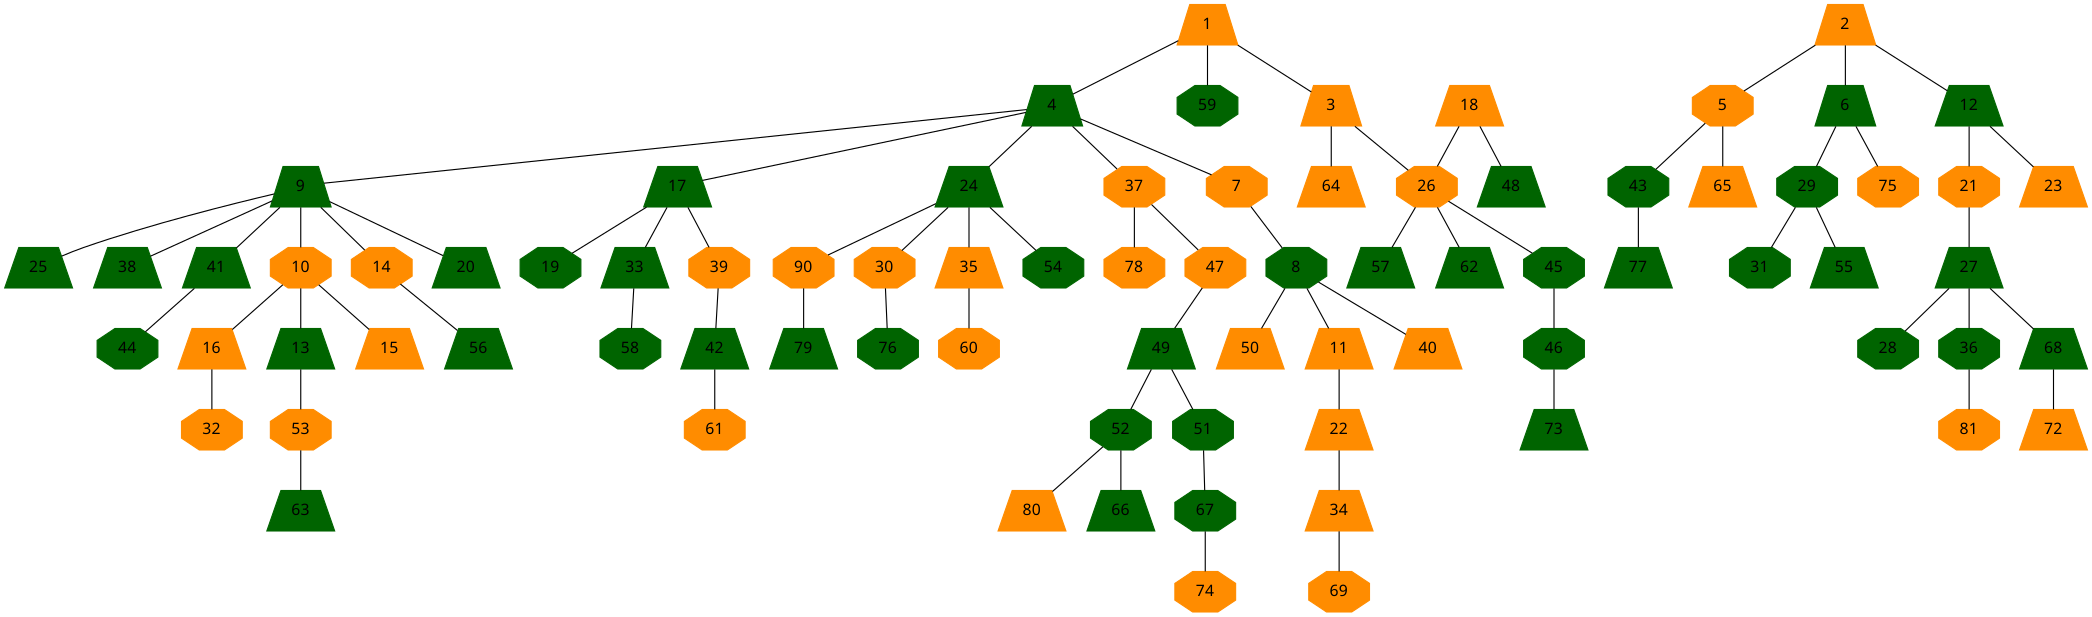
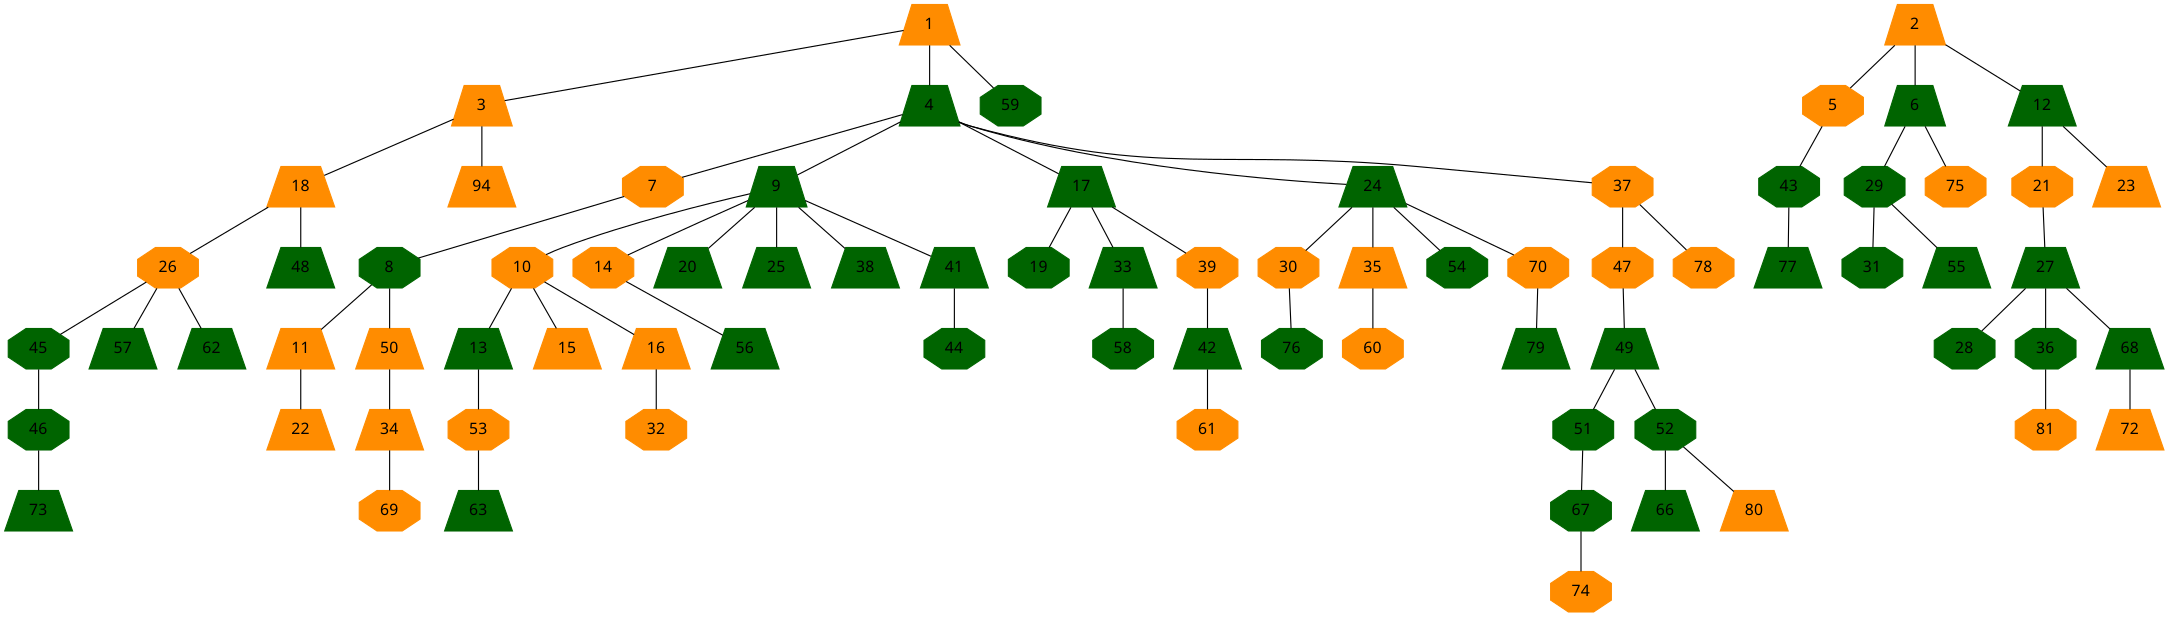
(1382, 148) -> (389, 147)
(1331, 187) -> (482, 187)
(1723, 187) -> none
(804, 268) -> (1538, 268)
(1428, 349) -> none
(1339, 470) -> (390, 389)
